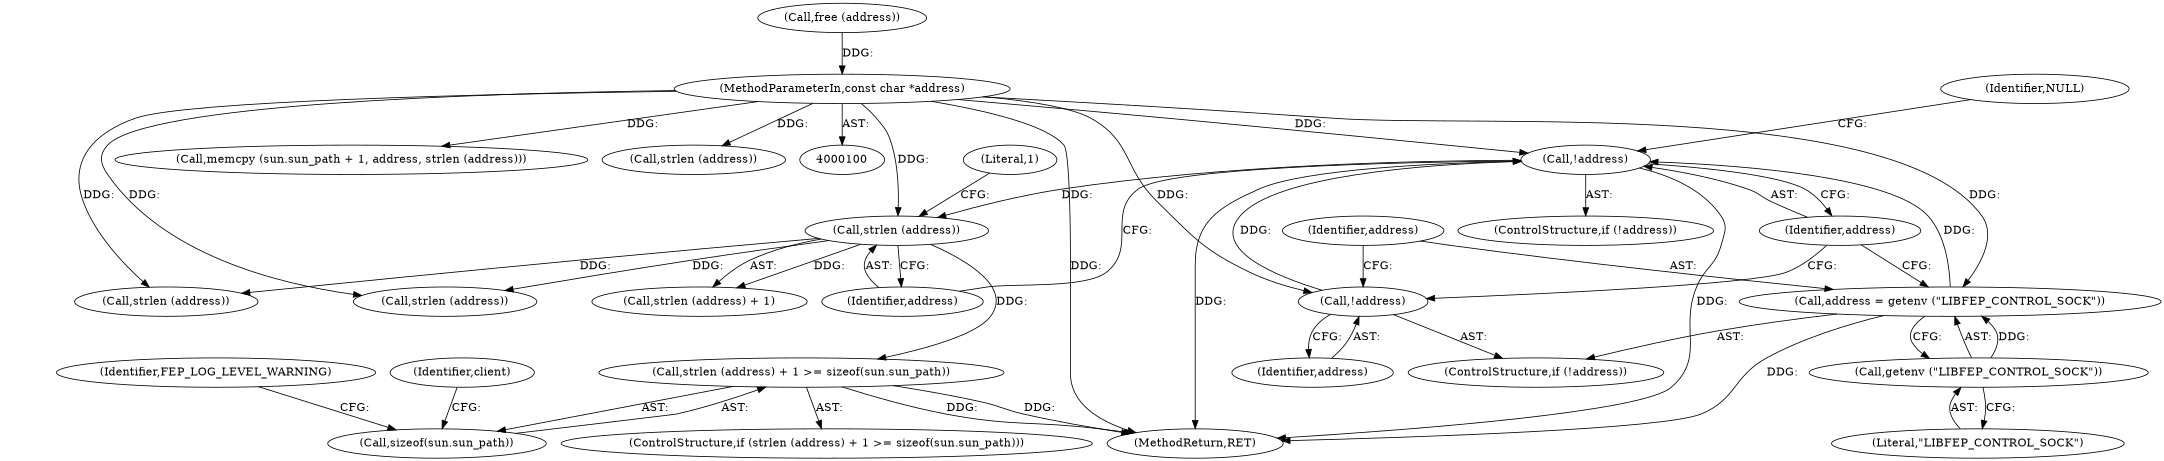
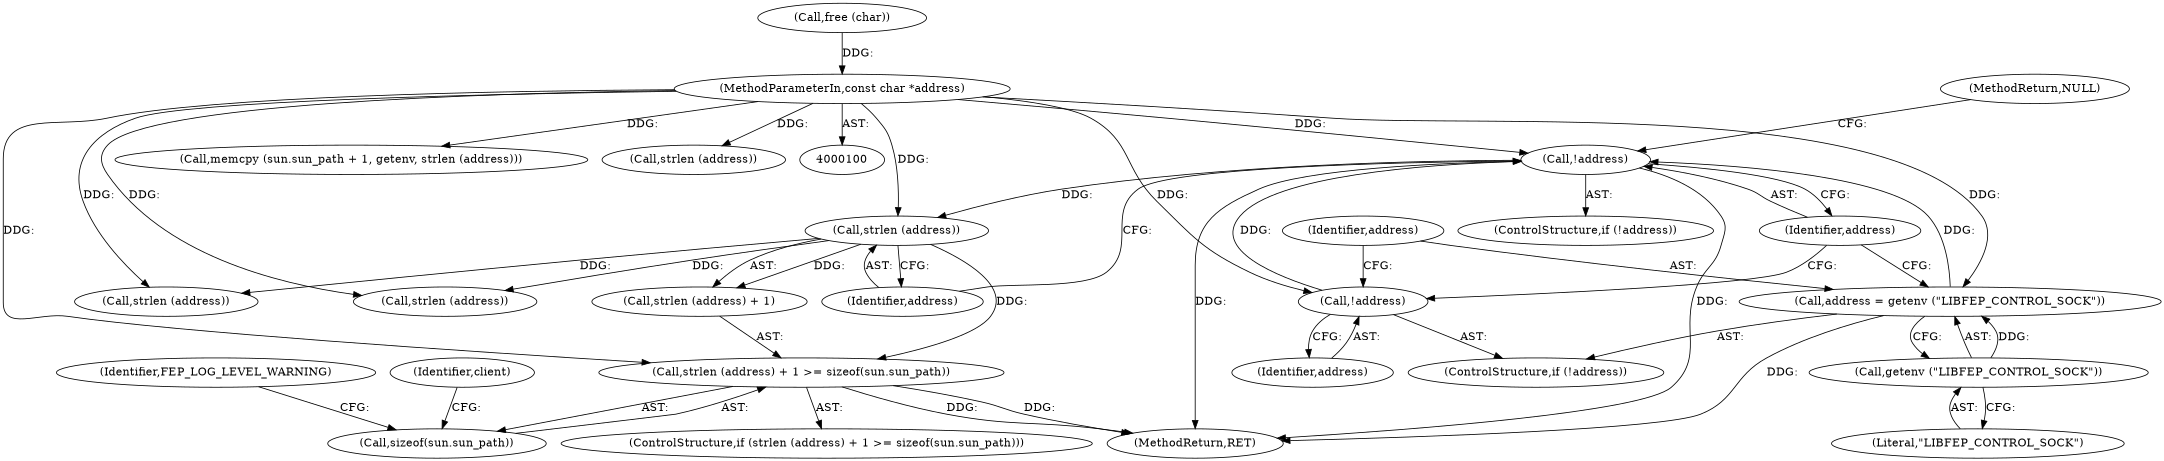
(842, 18) -> (842, 18)
(2035, 89) -> (2035, 89)
(351, 160) -> (351, 160)
(1010, 160) -> none
(1070, 232) -> (3, 209)
none -> (747, 335)
